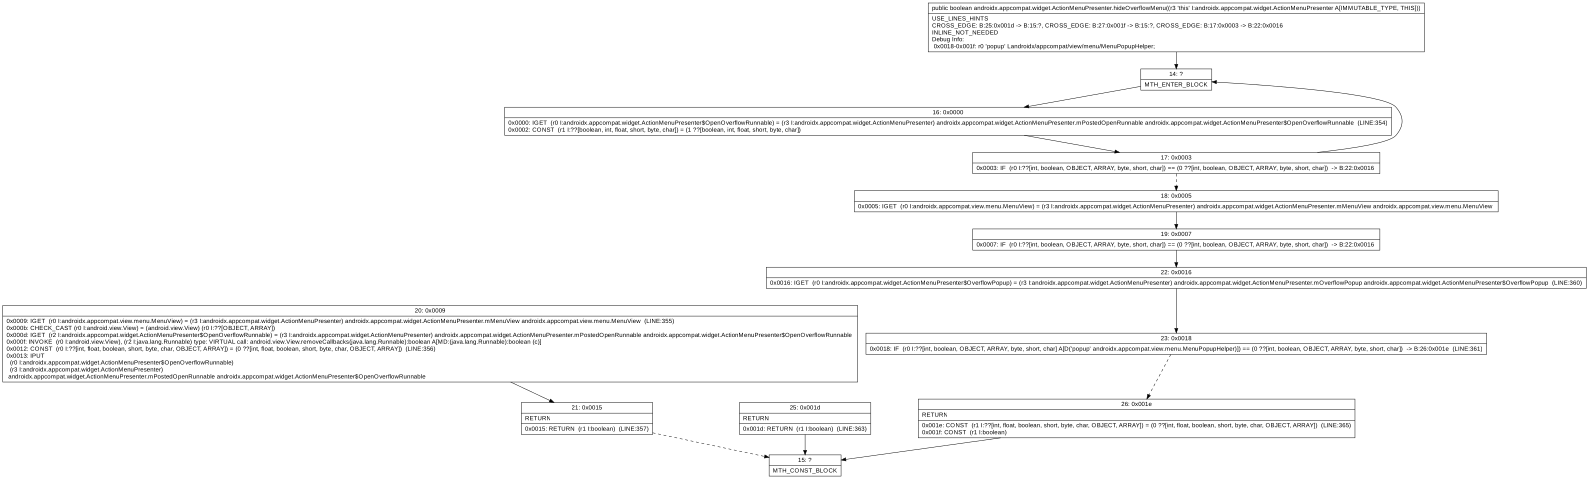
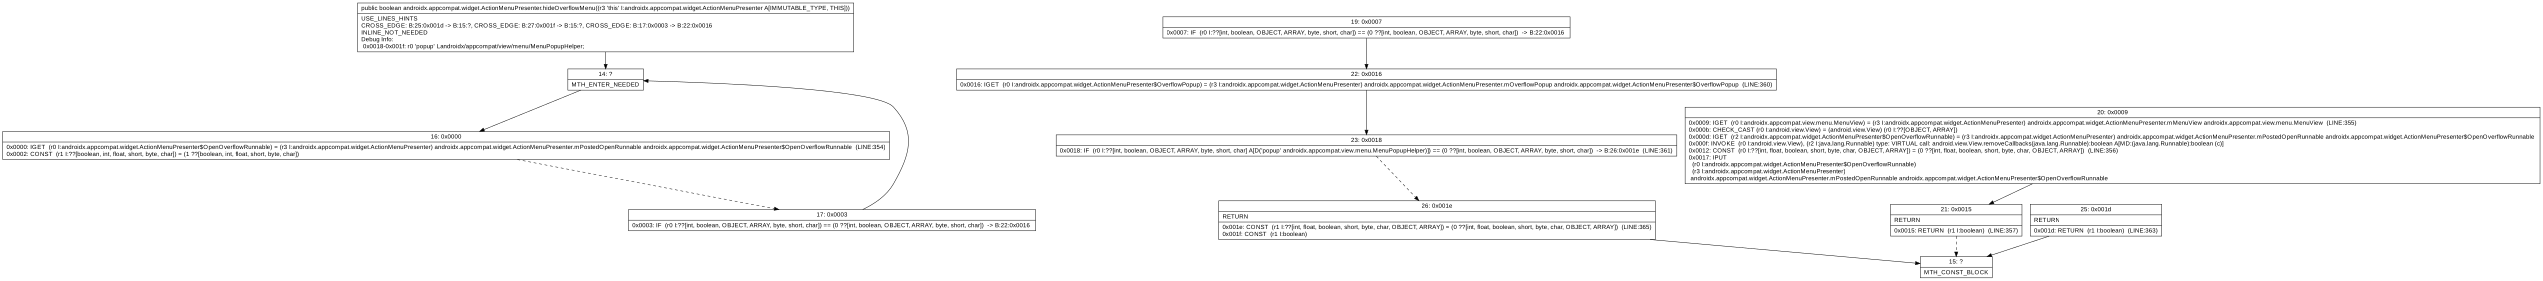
(1176, 85) -> (606, 85)
(1070, 143) -> (646, 184)
(1176, 201) -> none
(27, 356) -> (1710, 157)
